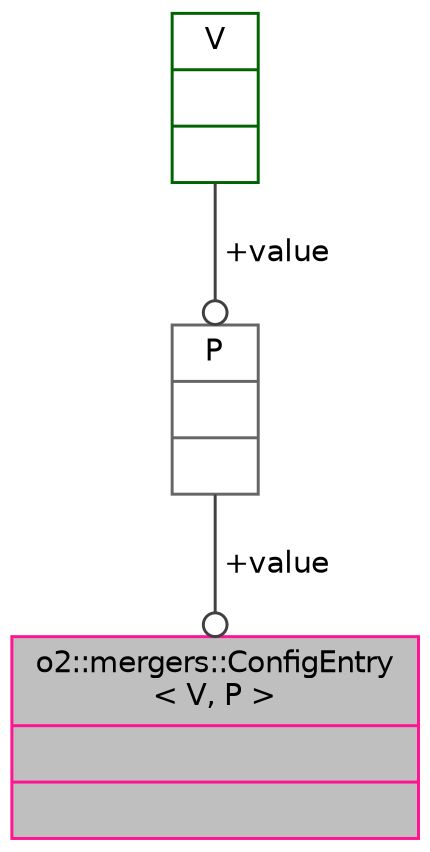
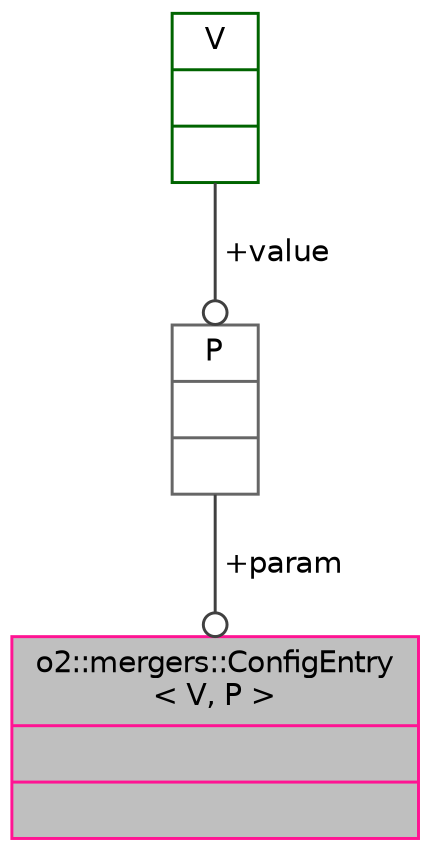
(273, 565) -> (279, 565)
